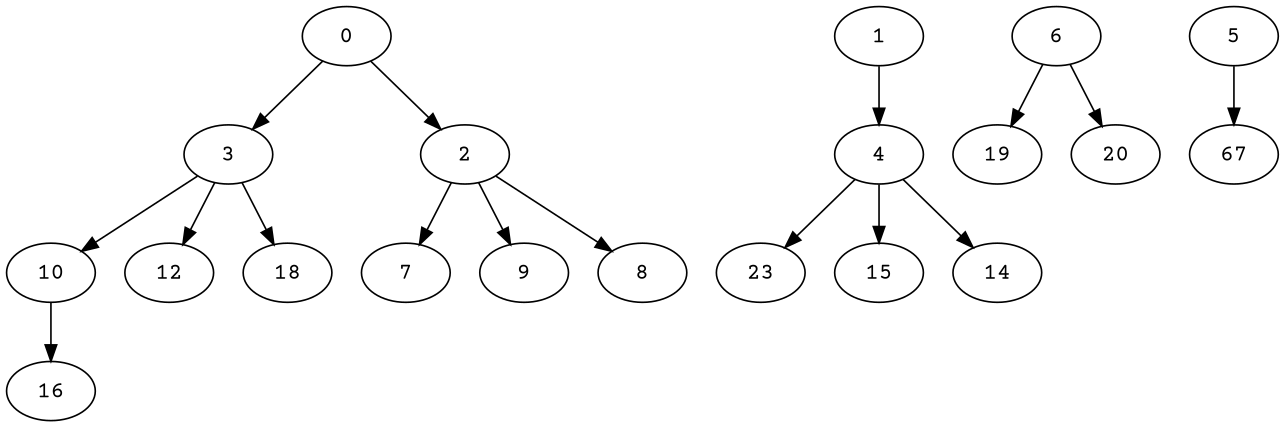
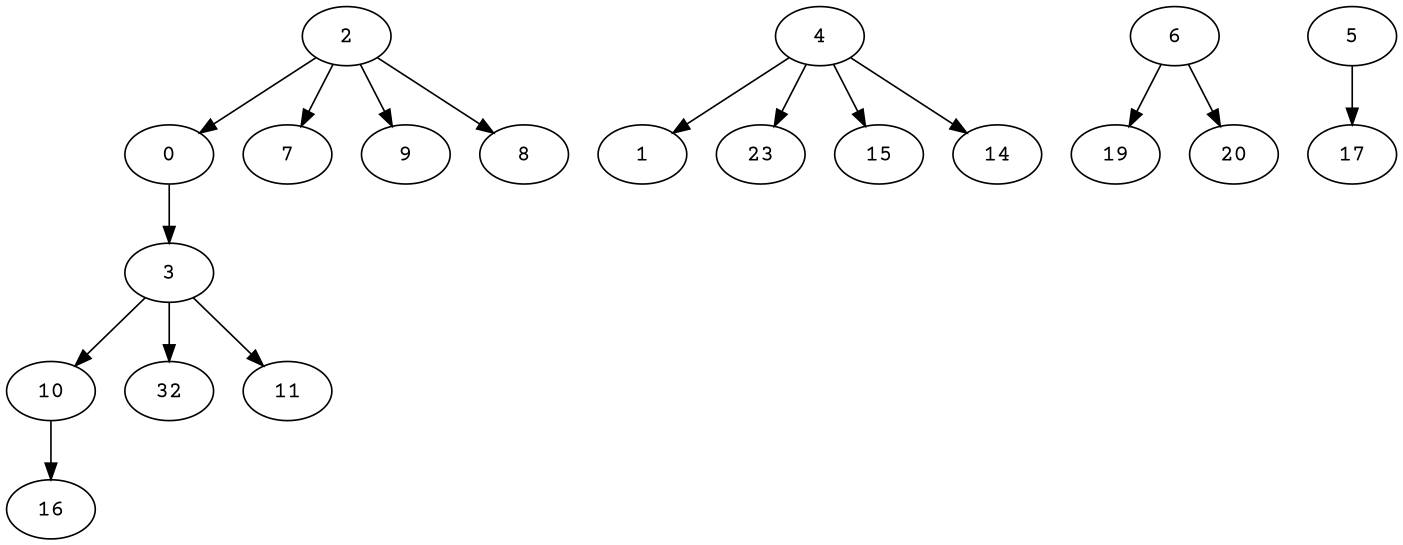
(879, 87) -> (738, 91)
(400, 89) -> (265, 91)
(1234, 154) -> (1352, 154)
(169, 273) -> (169, 391)
(288, 273) -> (288, 391)
